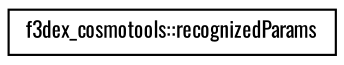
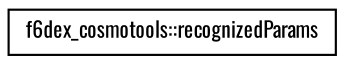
(172, 32) -> (172, 32)
